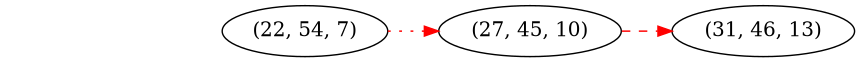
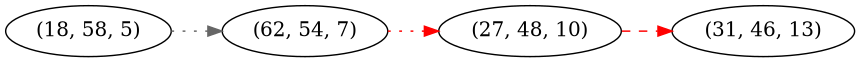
none -> (88, 31)
(305, 31) -> (305, 31)
(530, 31) -> (530, 31)
